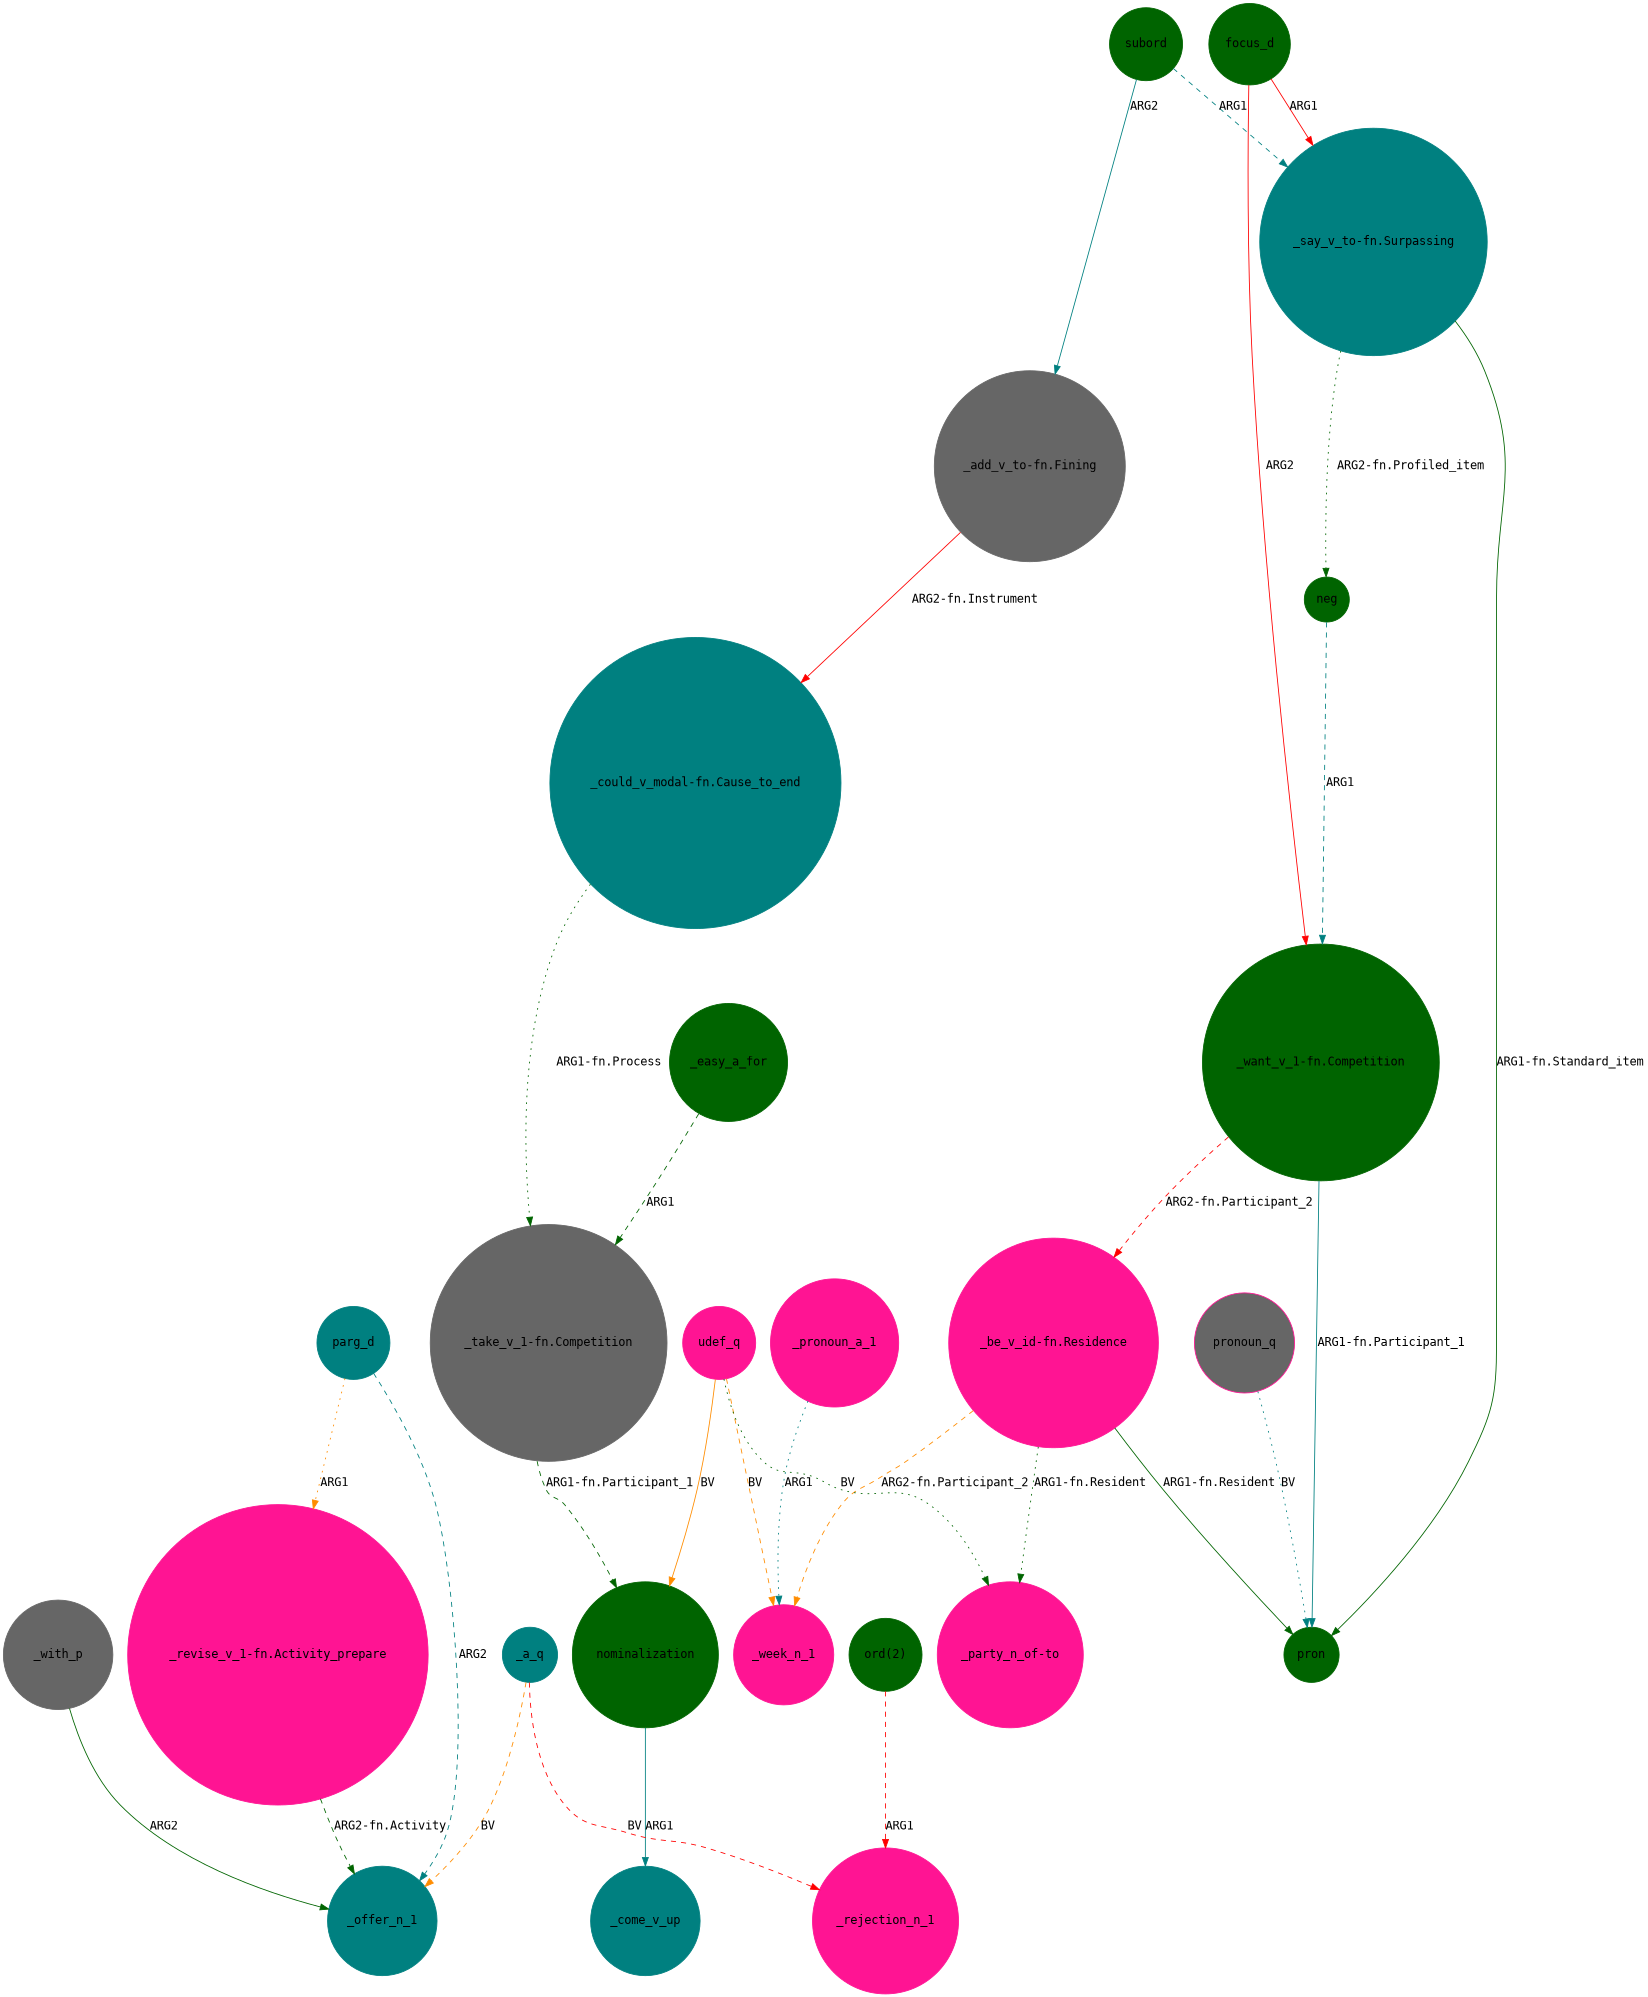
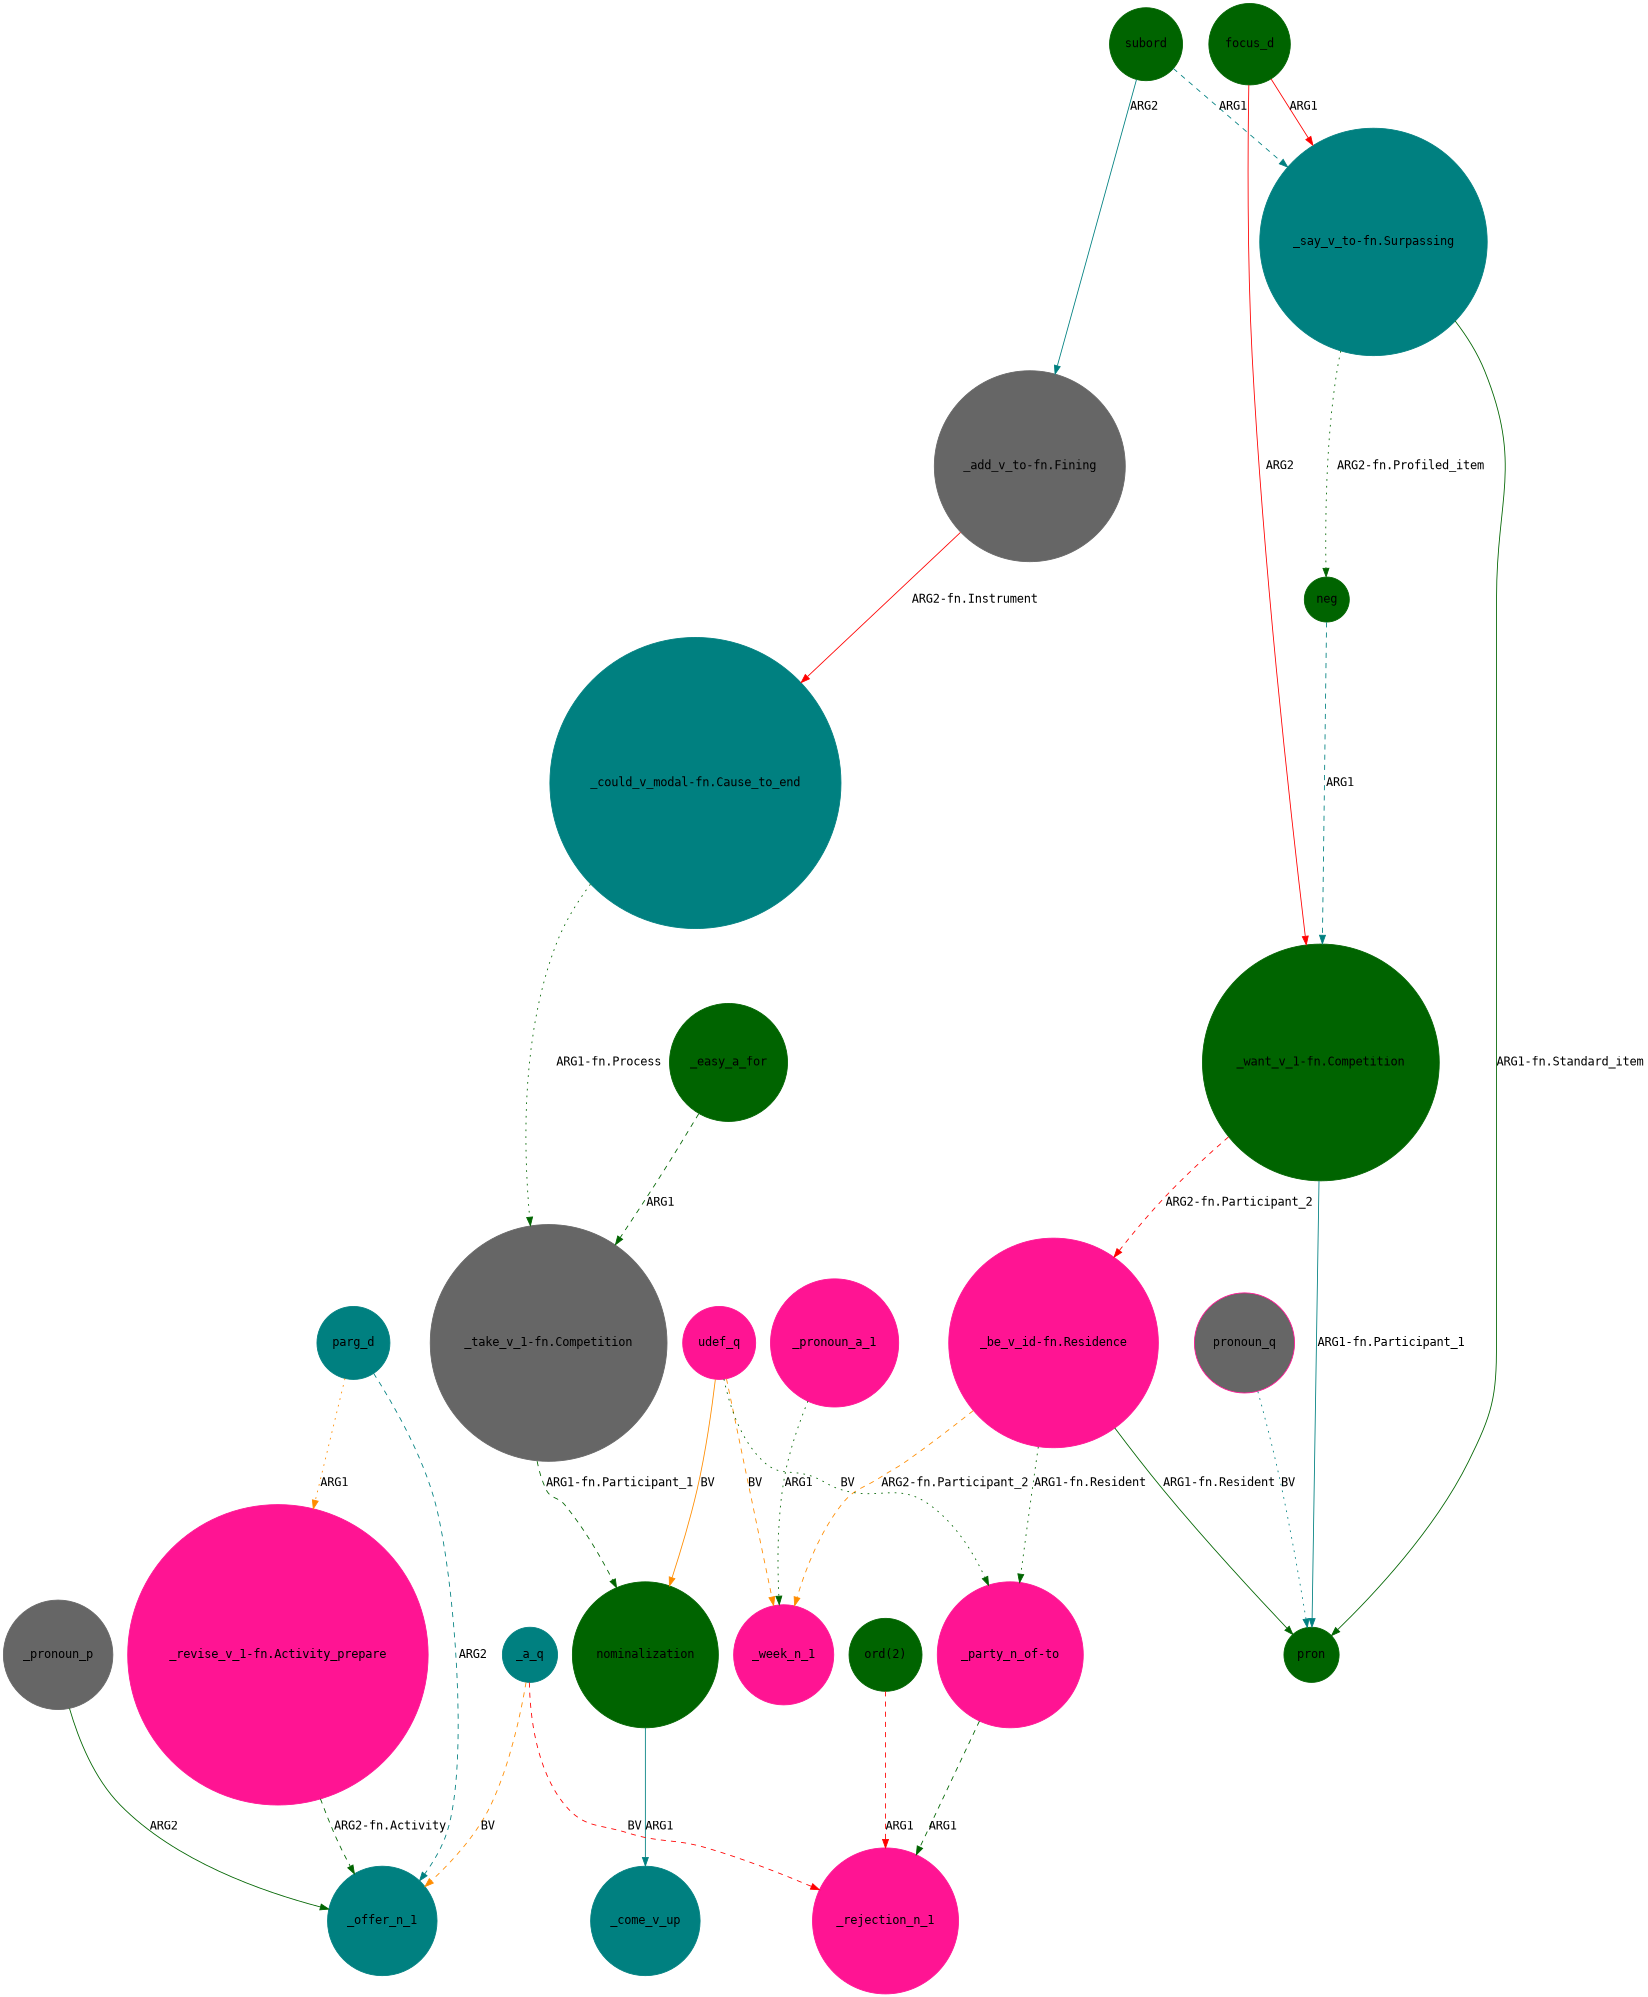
(782, 1497) -> (782, 1497)
(58, 1655) -> (58, 1655)
none -> (950, 1784)
